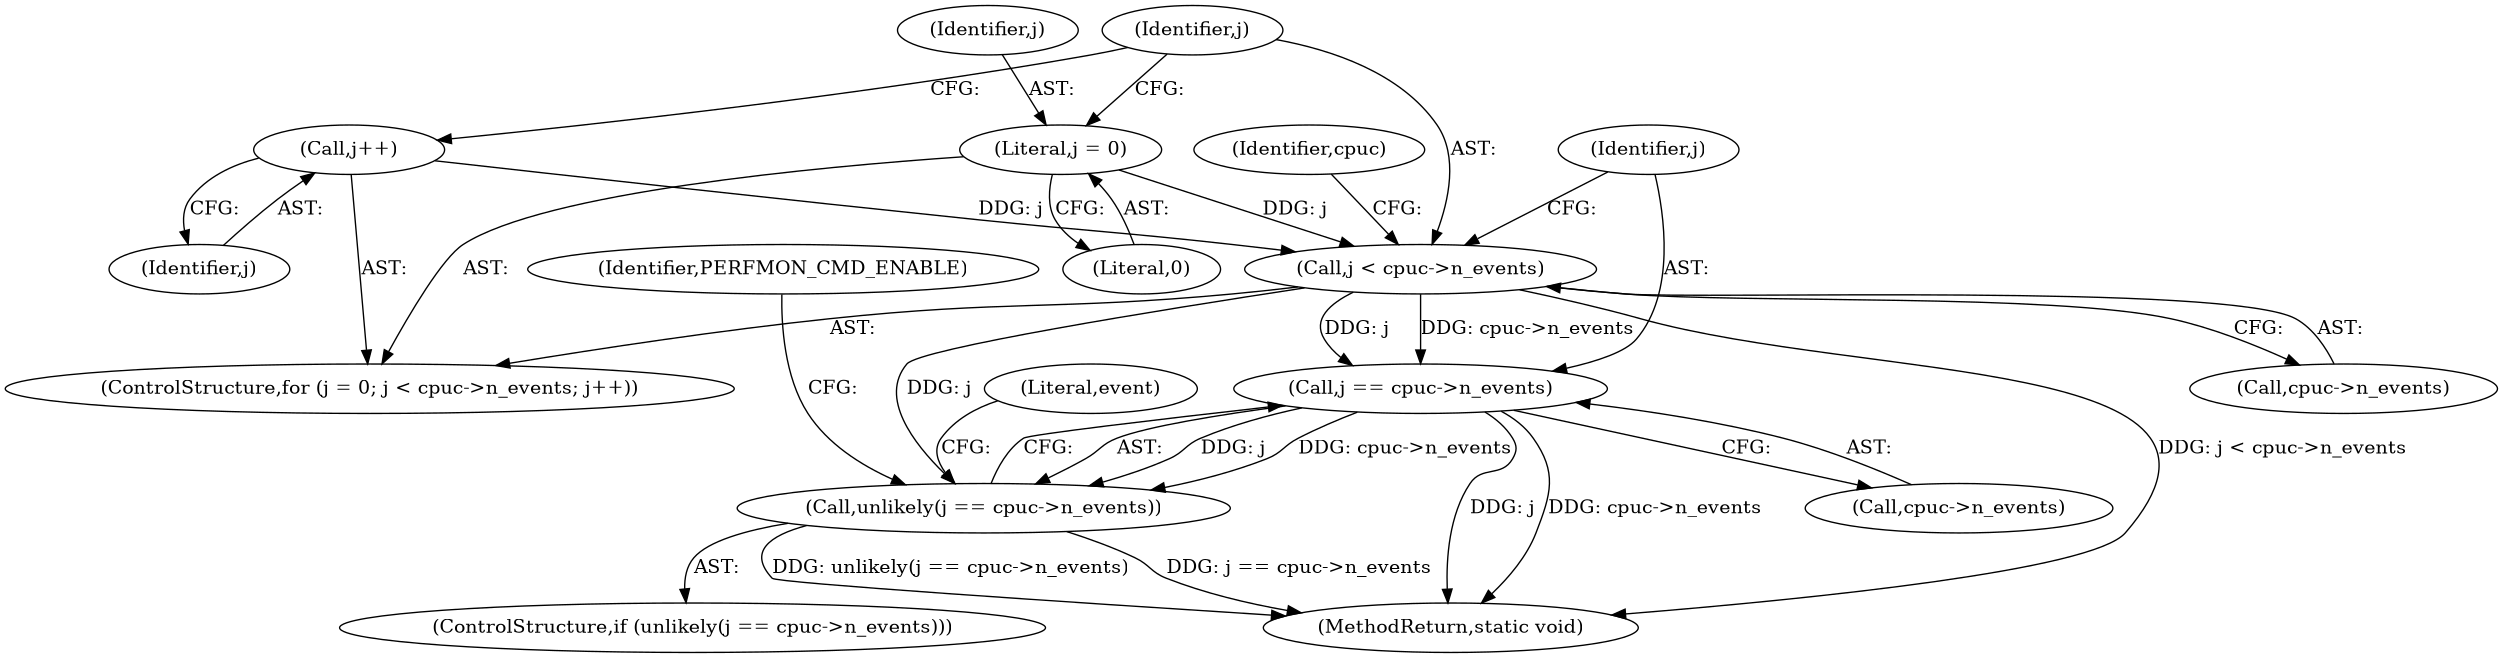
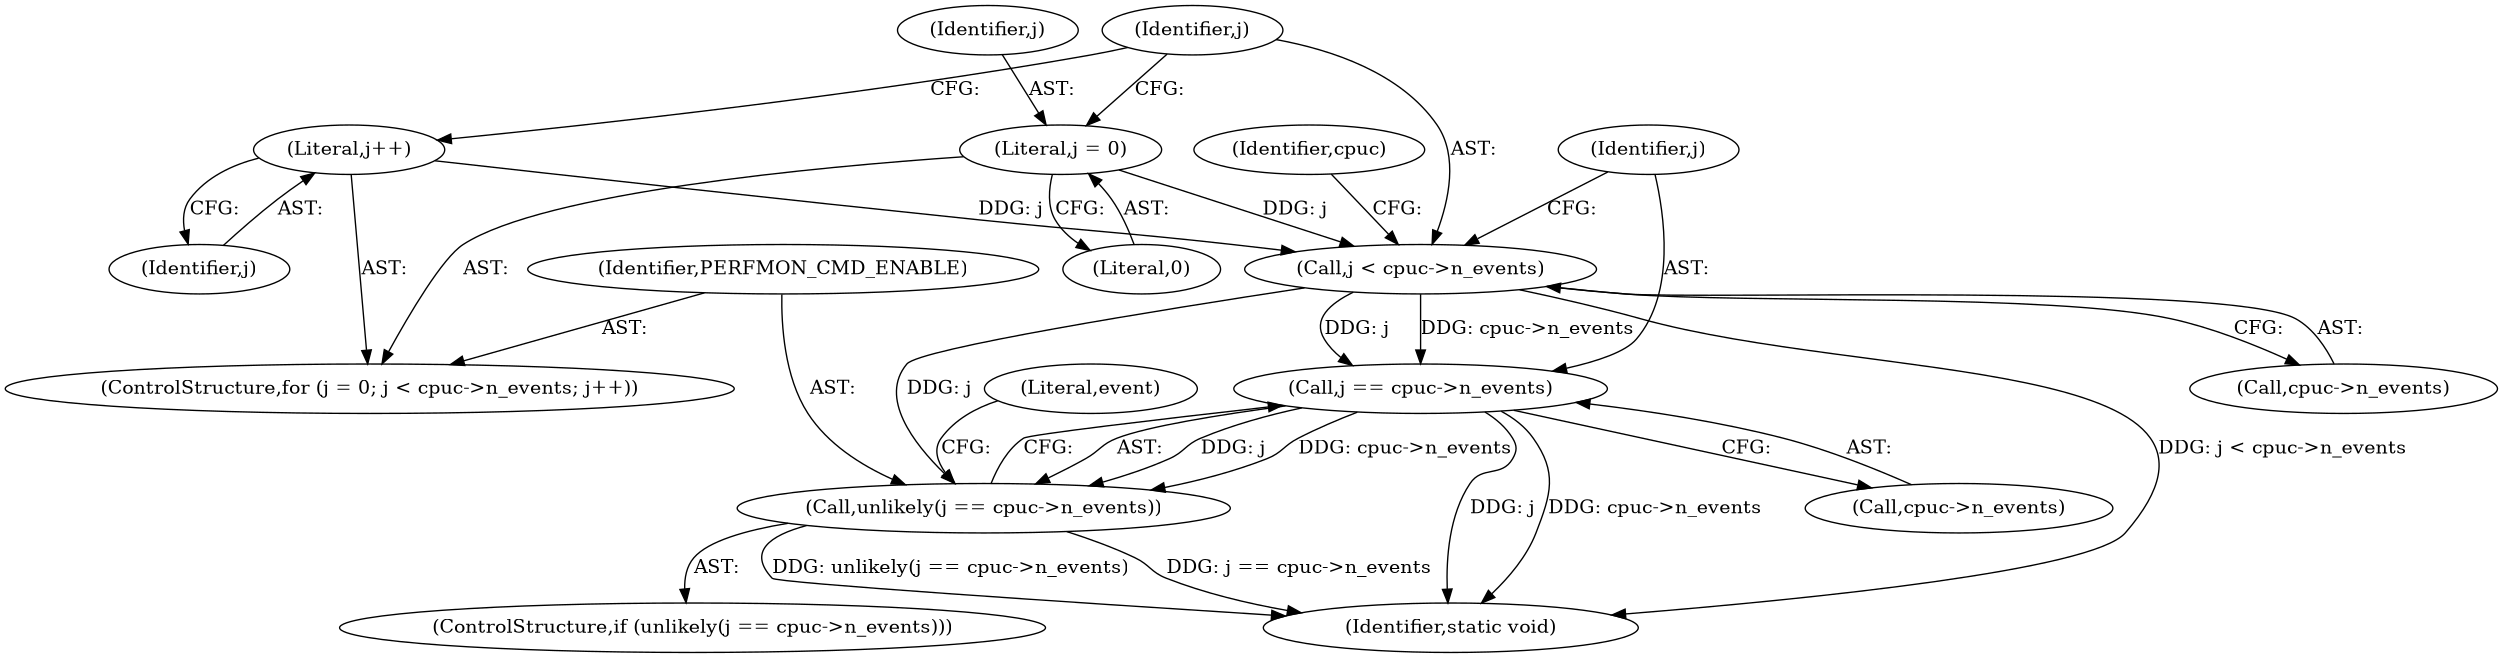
(349, 150) -> (349, 150)
(902, 312) -> (584, 327)
(836, 389) -> (836, 389)
(1451, 628) -> (1451, 628)
